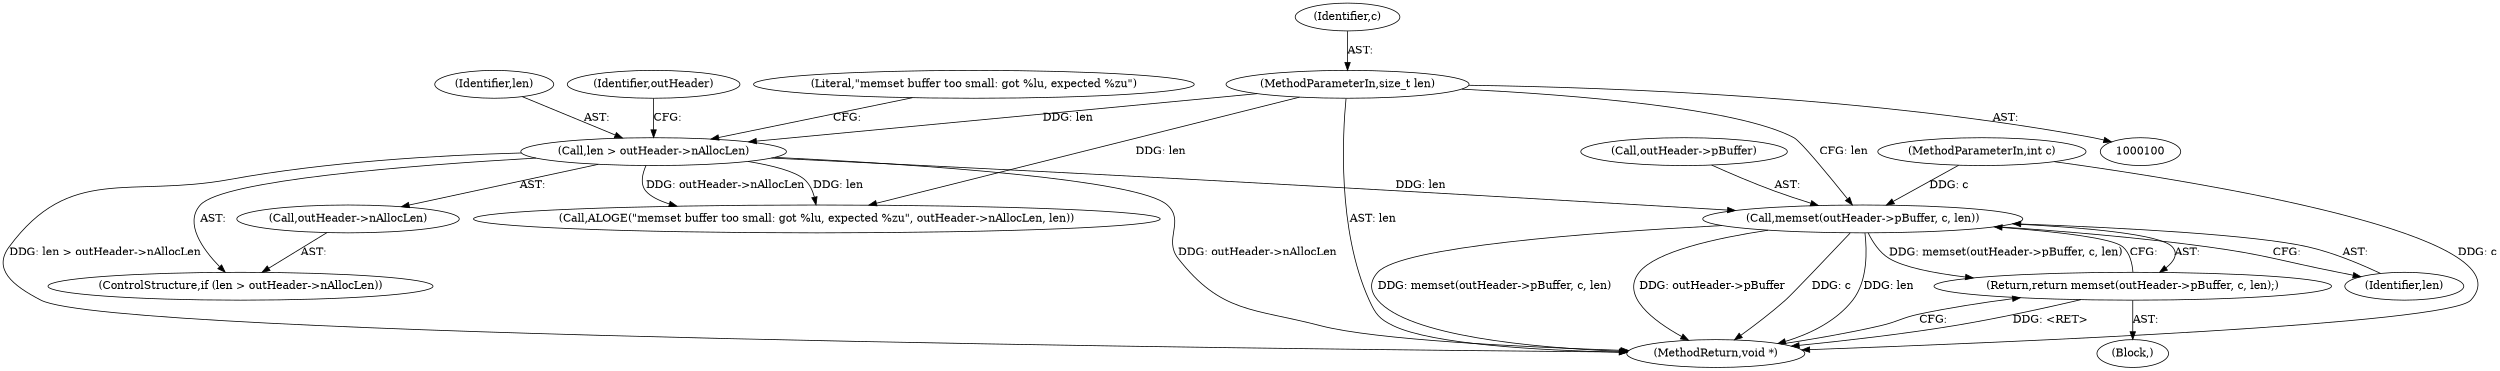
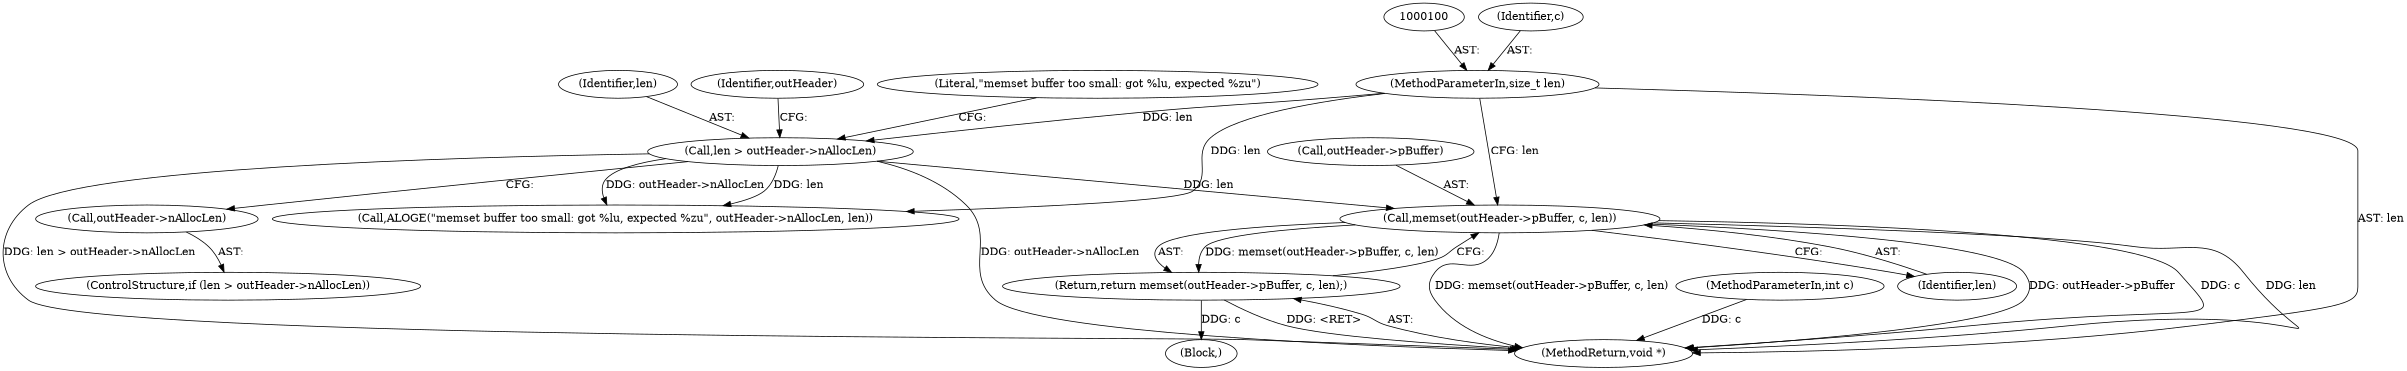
(1788, 100) -> (1448, 48)
(331, 175) -> none
(1926, 183) -> none
(534, 185) -> (522, 185)
(1935, 320) -> (1402, 320)
(2147, 320) -> (1221, 320)
